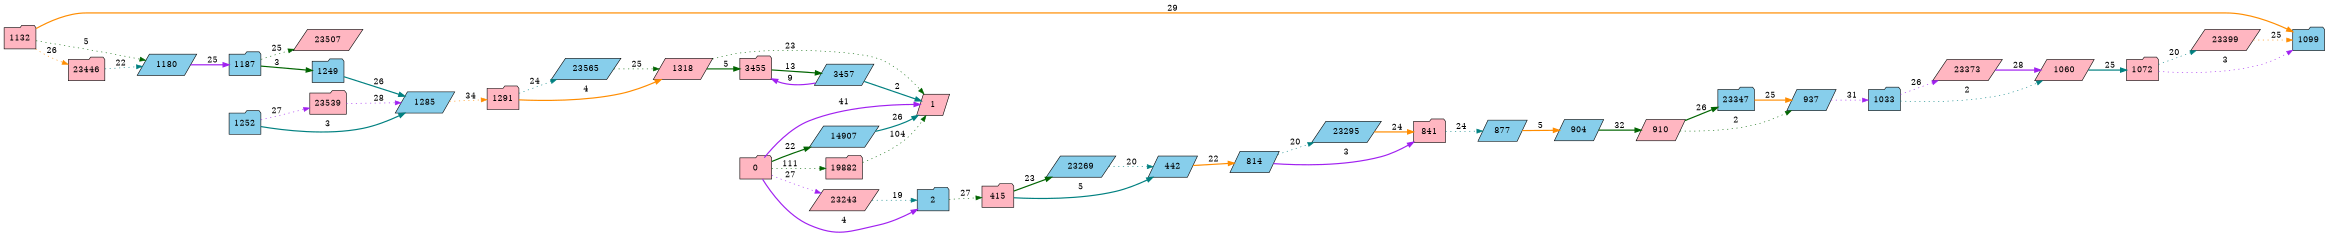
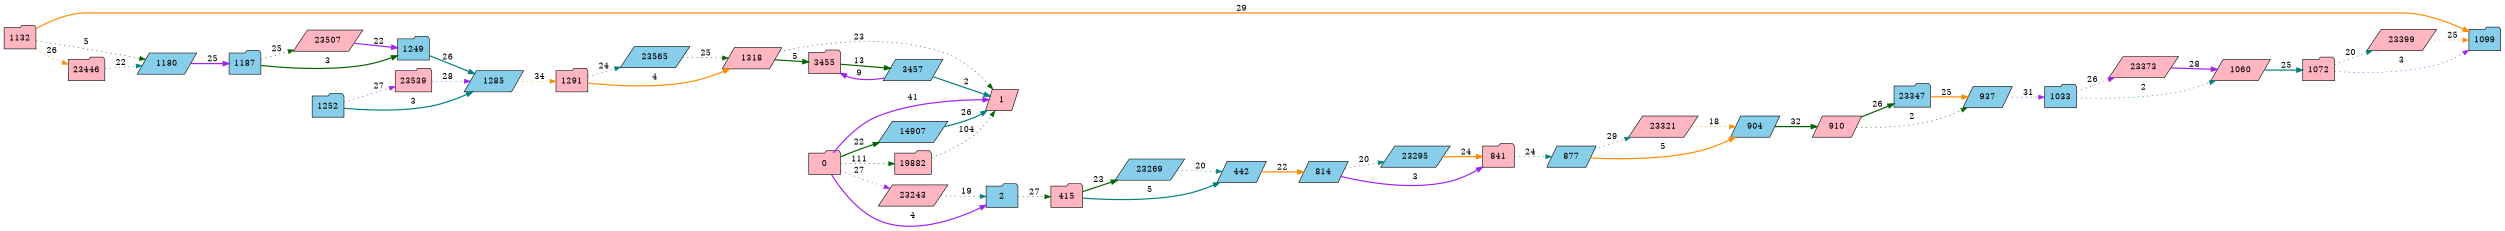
none -> (373, 45)
none -> (1663, 127)
